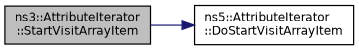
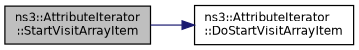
(274, 25) -> (274, 25)
